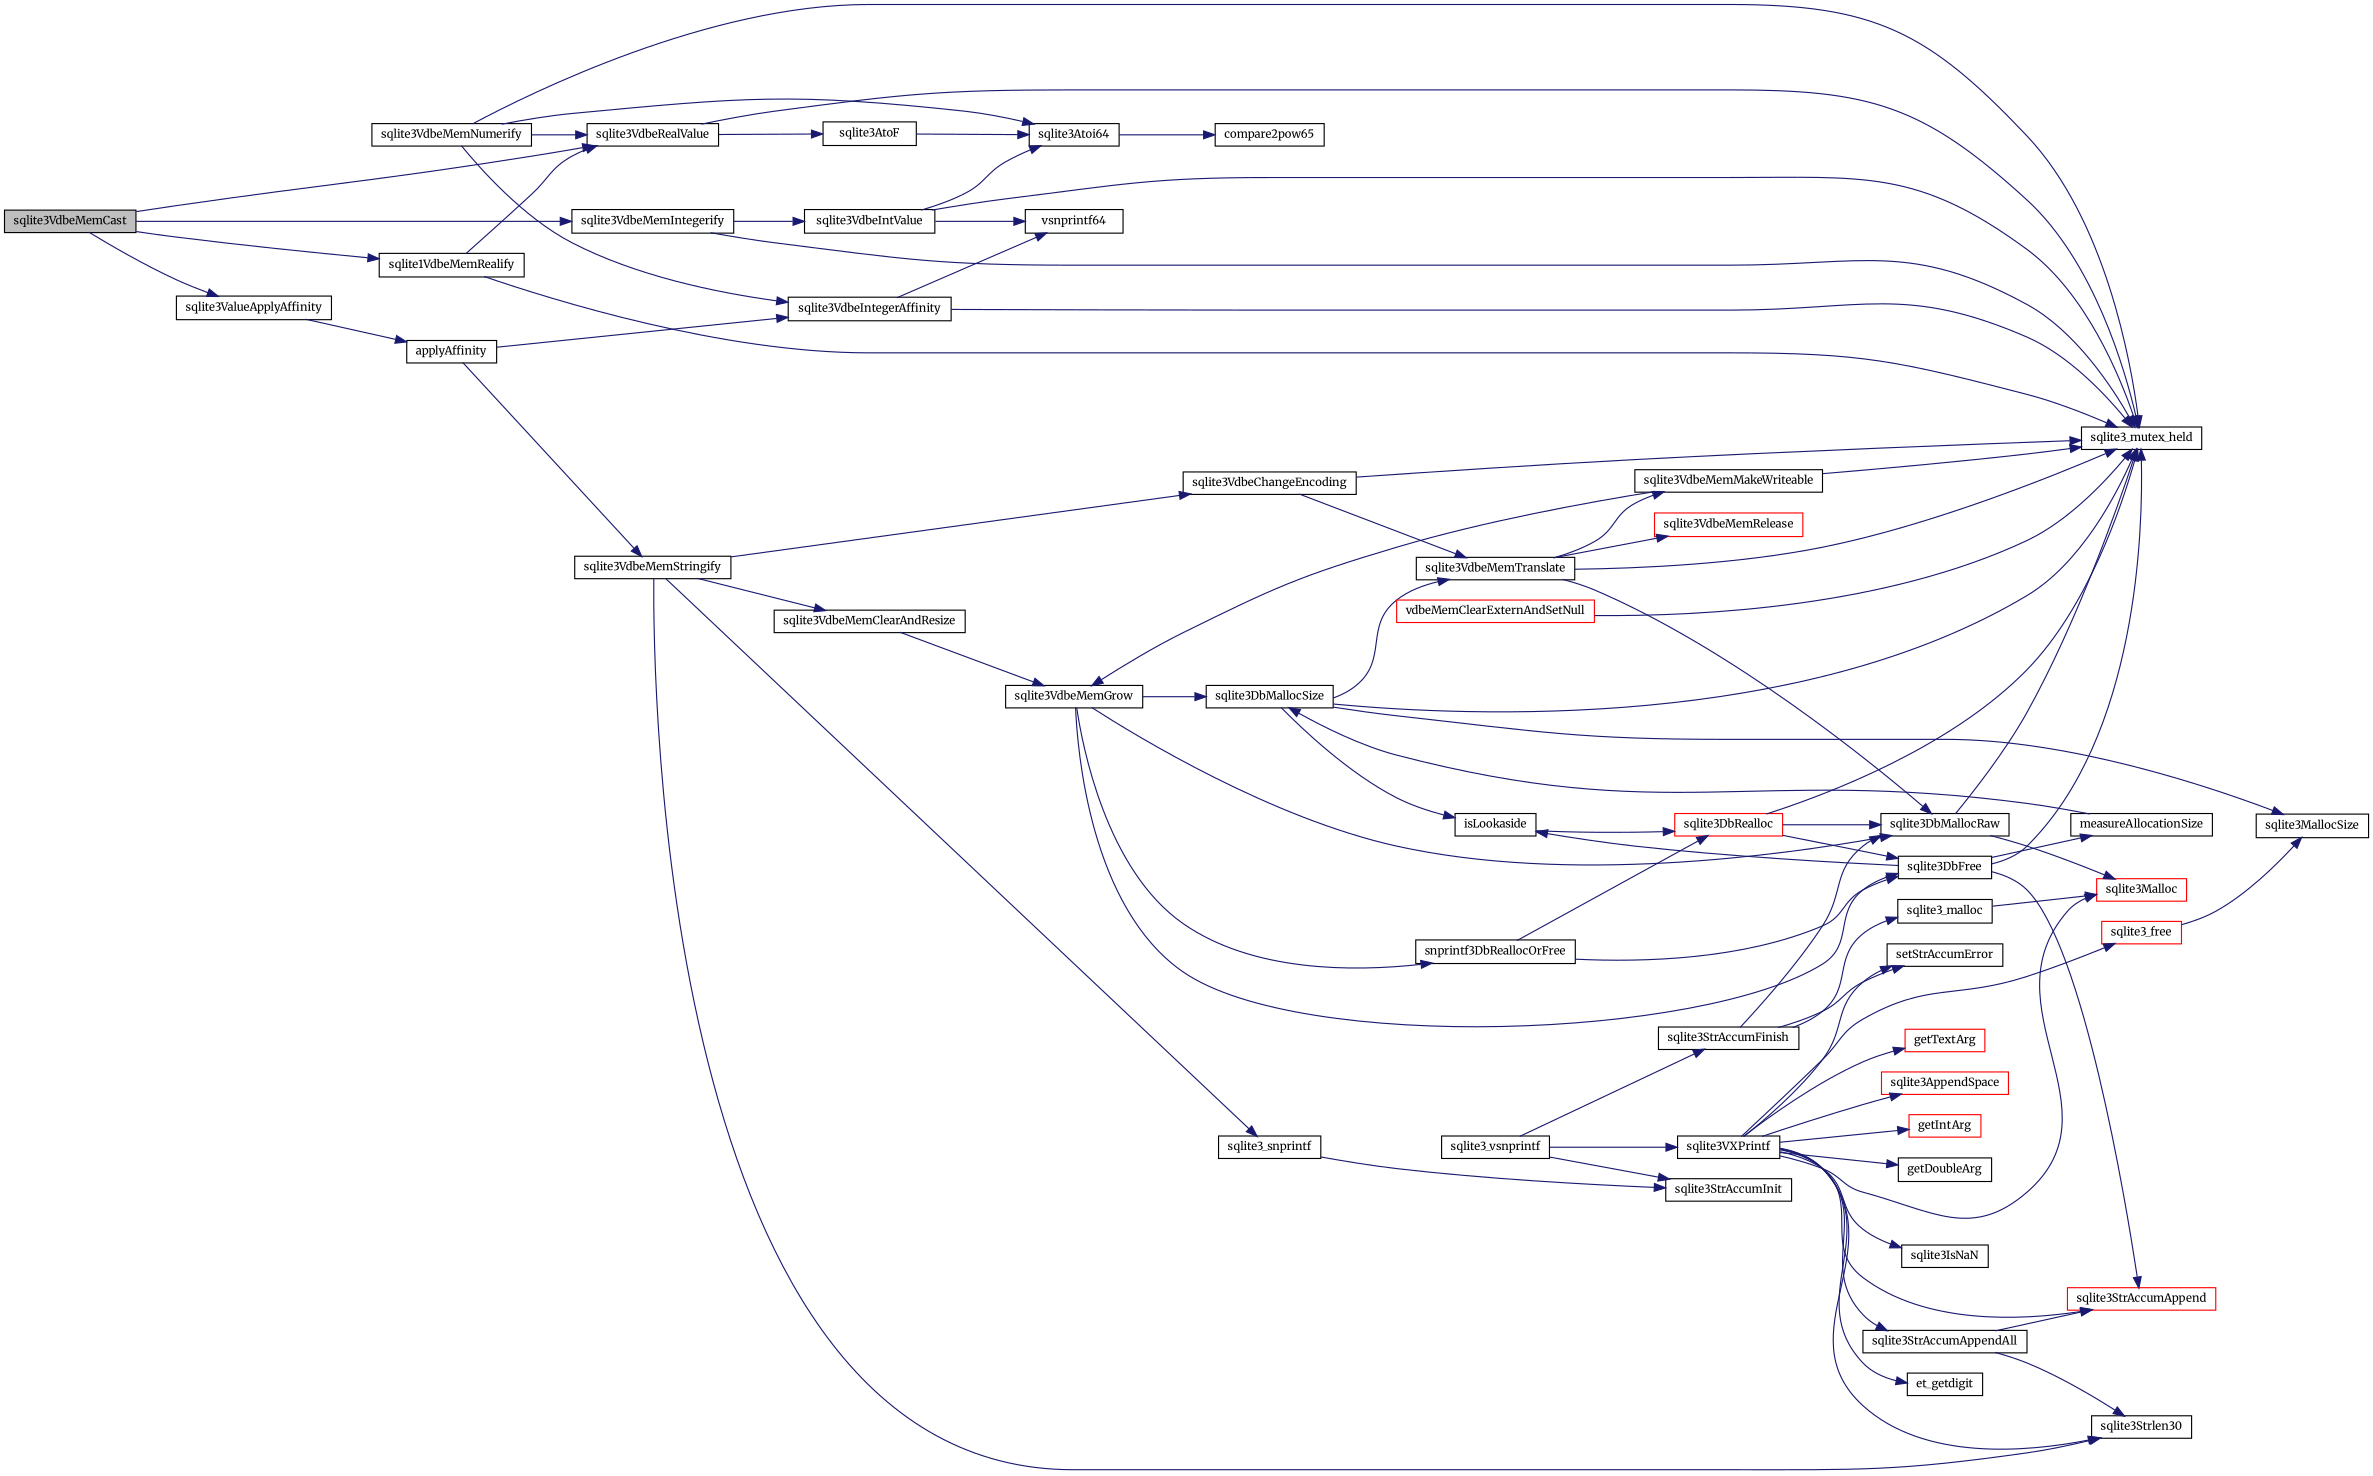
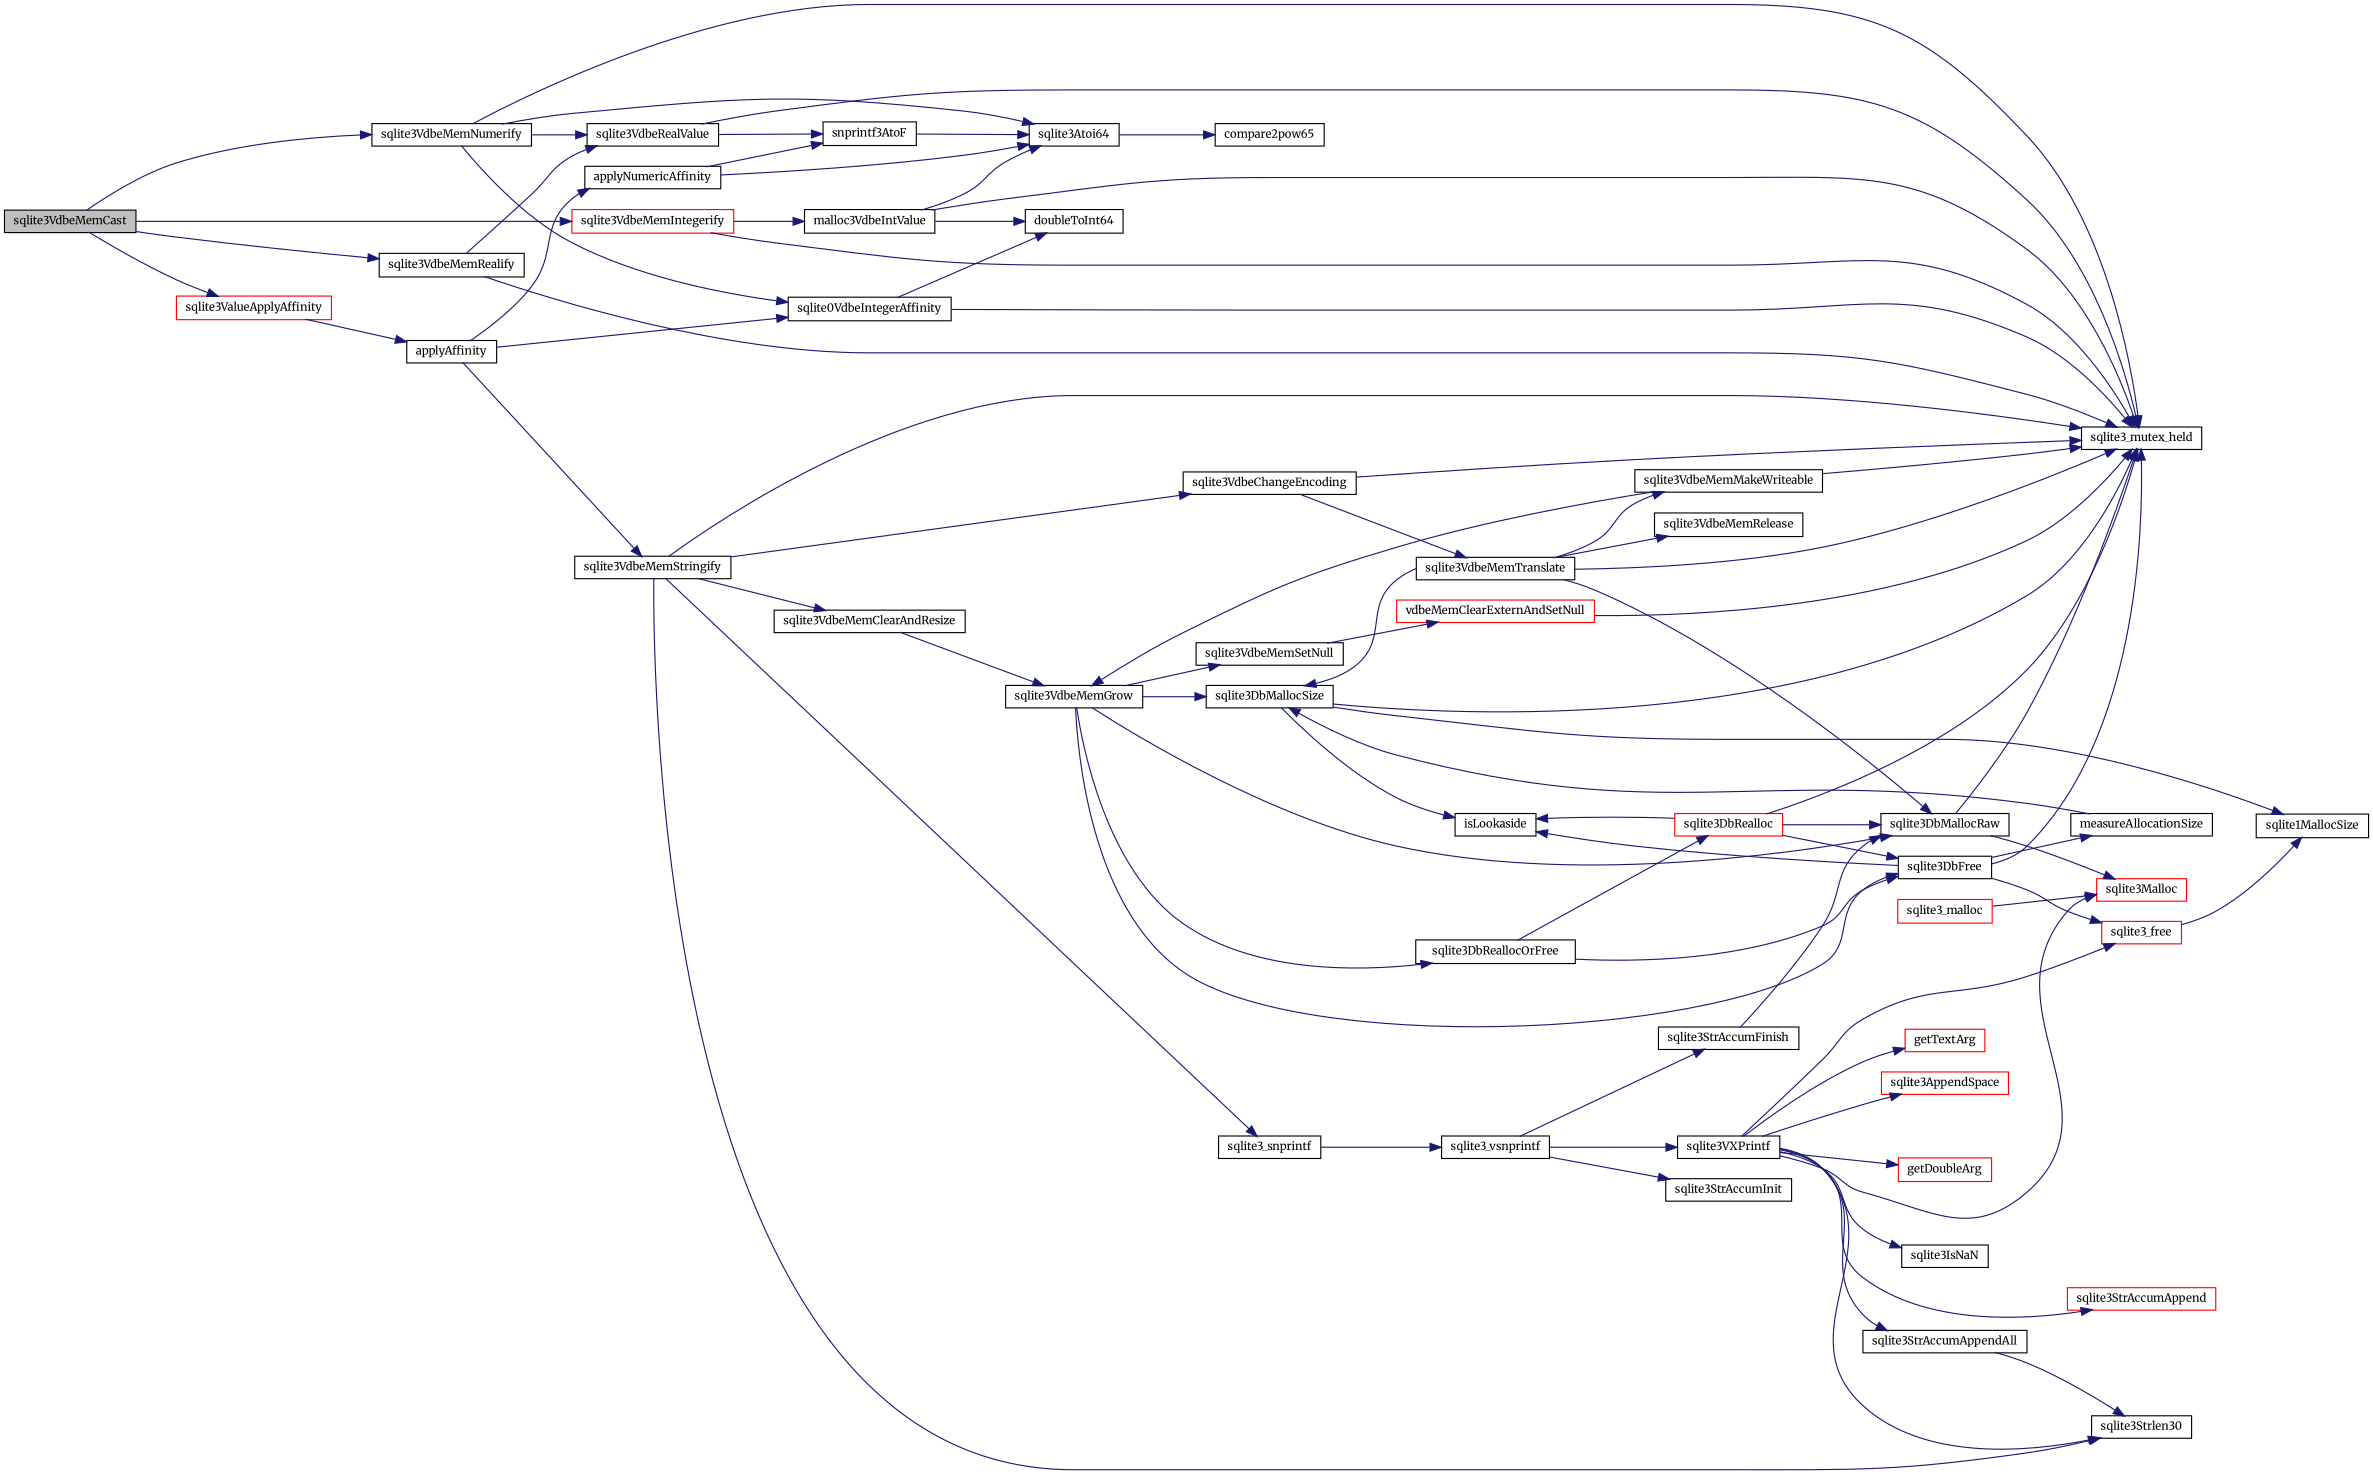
(870, 134) -> (870, 134)
none -> (653, 178)
(360, 181) -> (217, 152)
(653, 221) -> (653, 221)
(870, 221) -> (870, 221)
(1074, 221) -> (1074, 221)
(452, 265) -> (452, 265)
(254, 308) -> (254, 308)
(870, 309) -> (870, 309)
none -> (1351, 396)
(1729, 525) -> (1729, 525)
(1378, 633) -> (1376, 625)
none -> (1270, 654)
(2312, 826) -> (2312, 826)
(1600, 832) -> (1611, 817)
(1945, 911) -> (1945, 911)
(1496, 952) -> (1496, 952)
(1945, 955) -> none
(1842, 976) -> none
(2094, 1058) -> (2037, 894)
(1945, 1126) -> none
(1945, 1170) -> (1945, 1170)
(1487, 1177) -> (1375, 1147)
(2027, 1324) -> none
(1945, 1384) -> none
